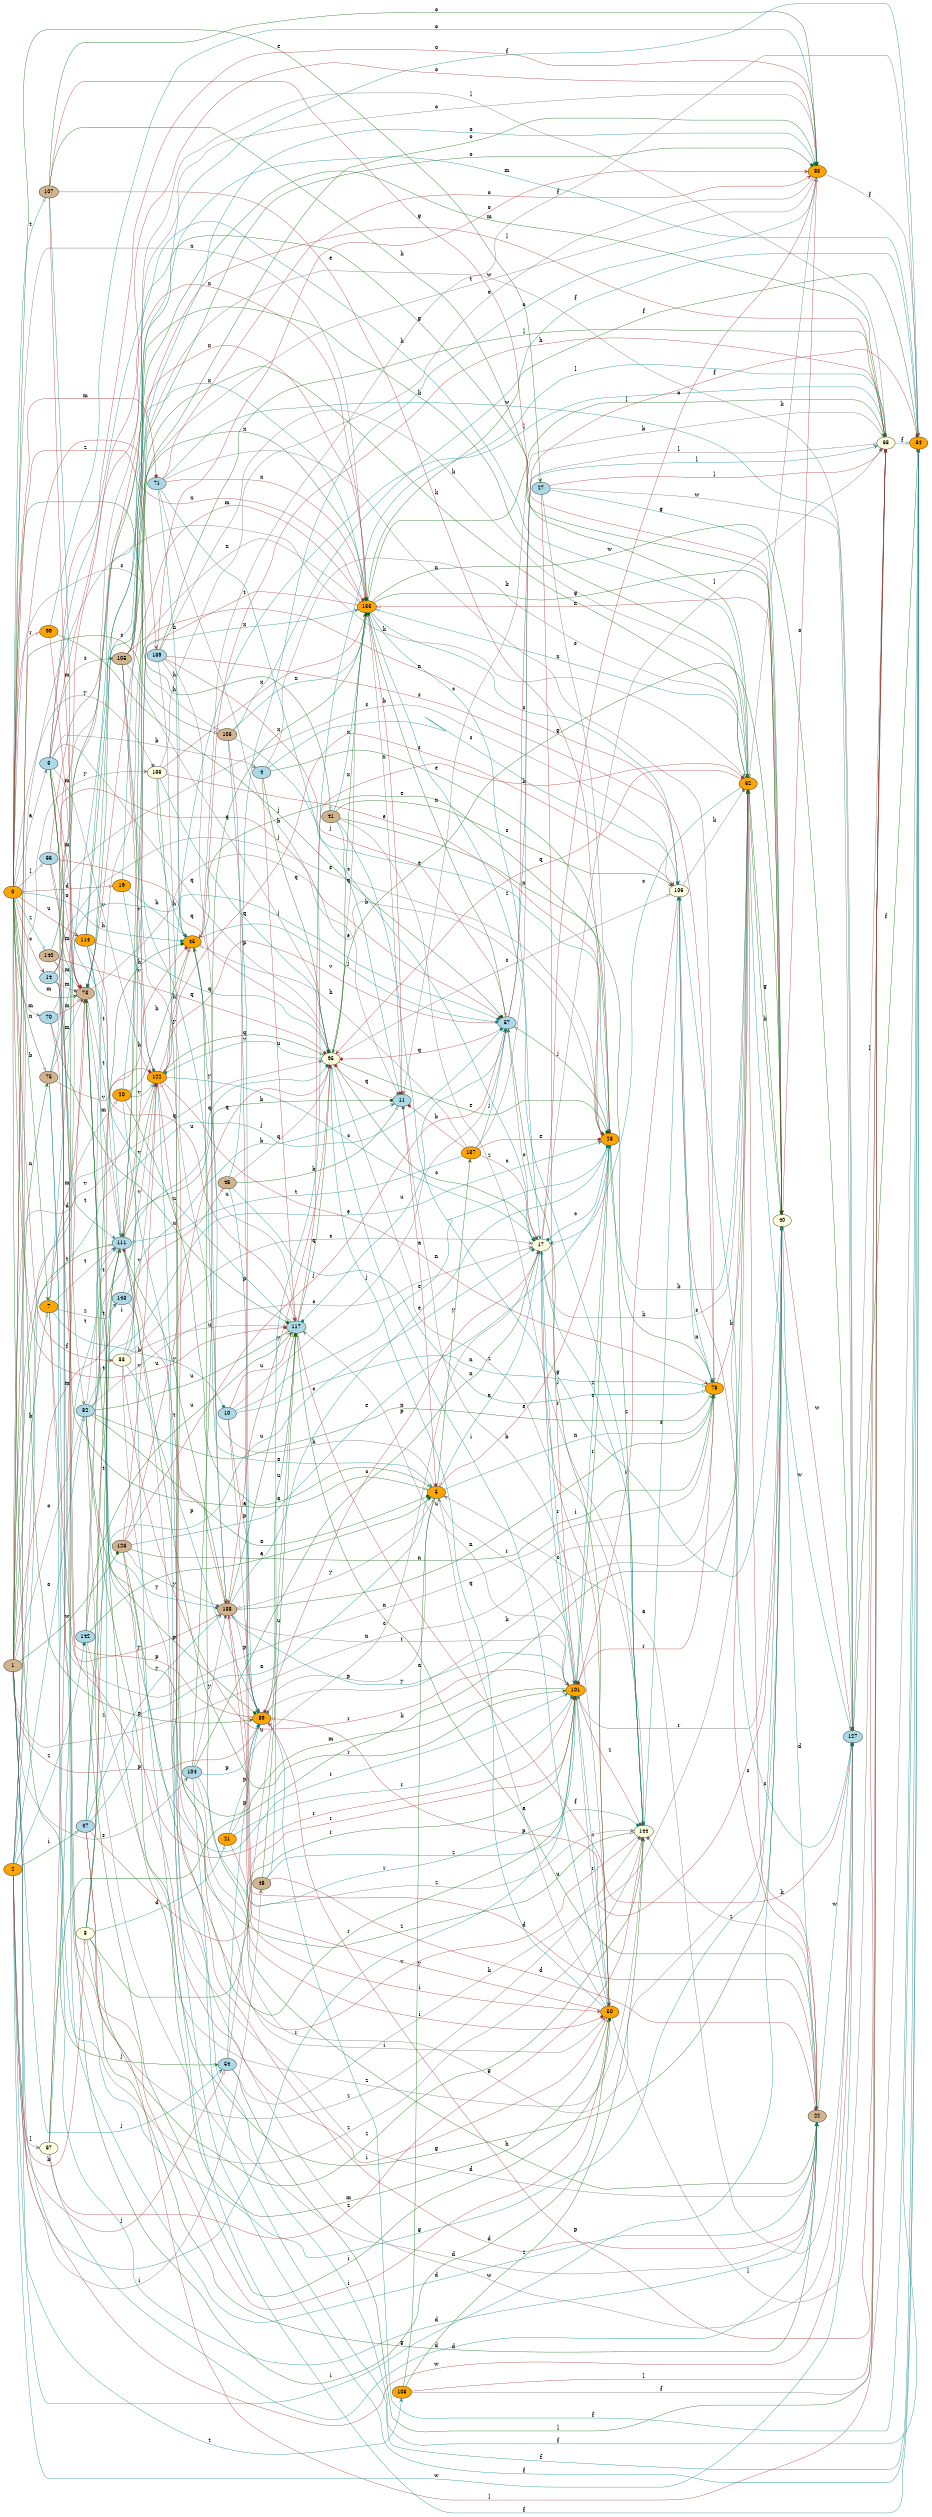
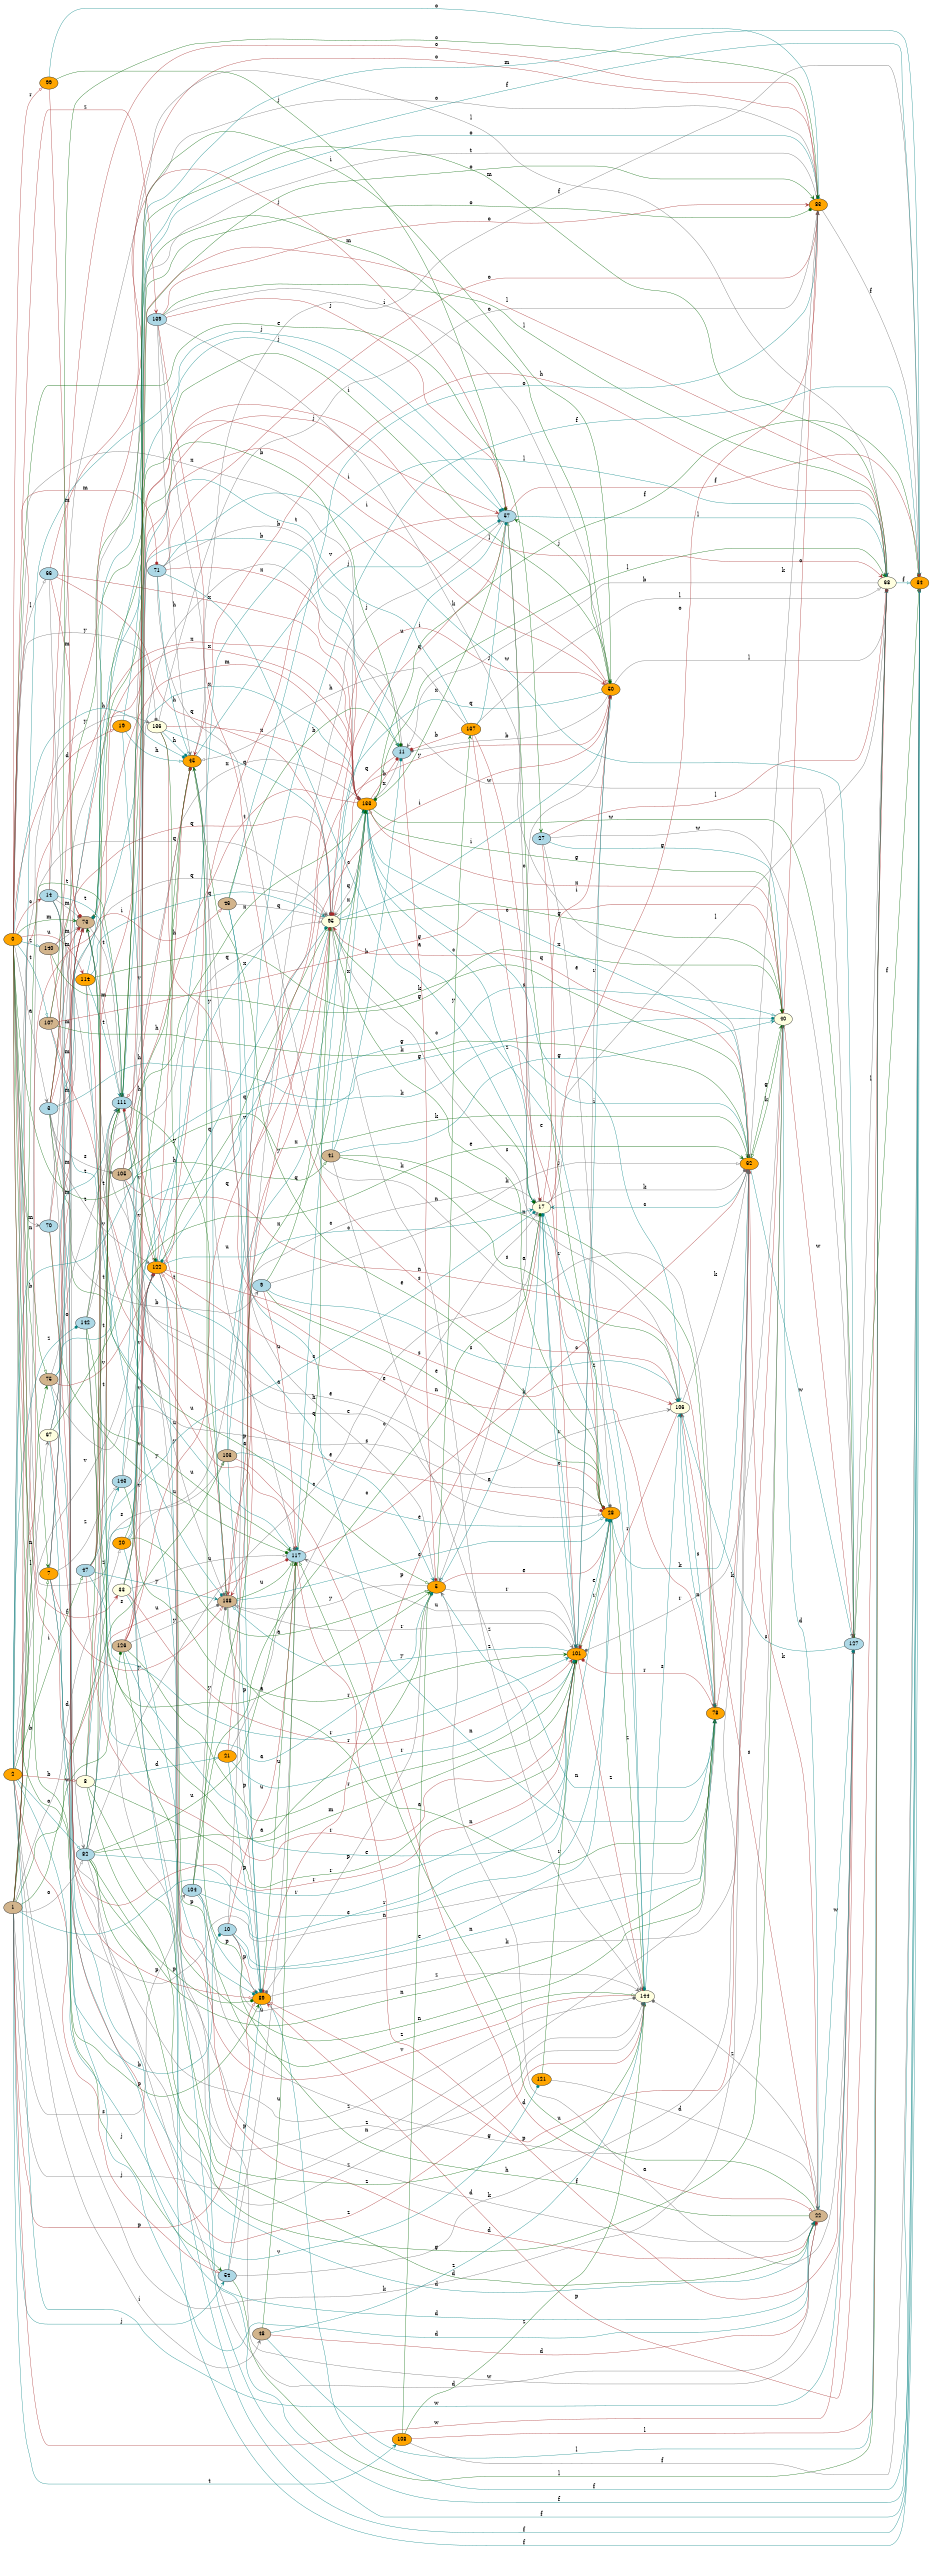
(262, 772) -> (262, 1286)
none -> (542, 2079)
